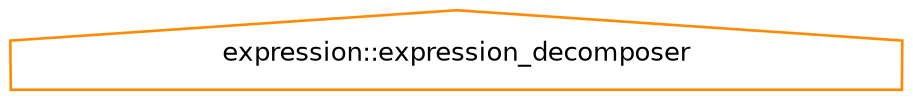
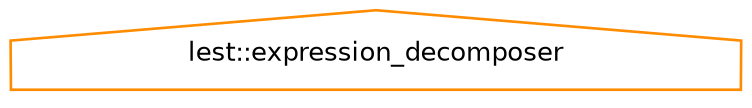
(456, 54) -> (376, 54)
